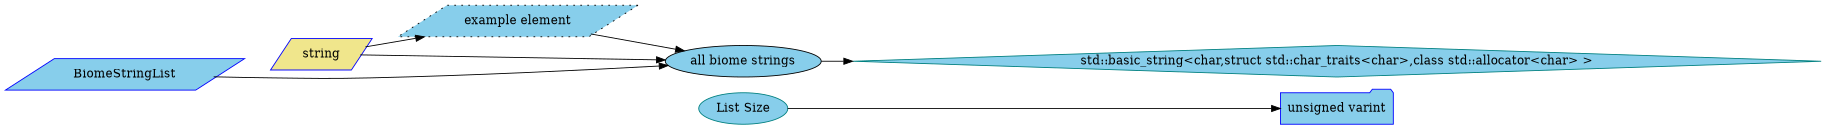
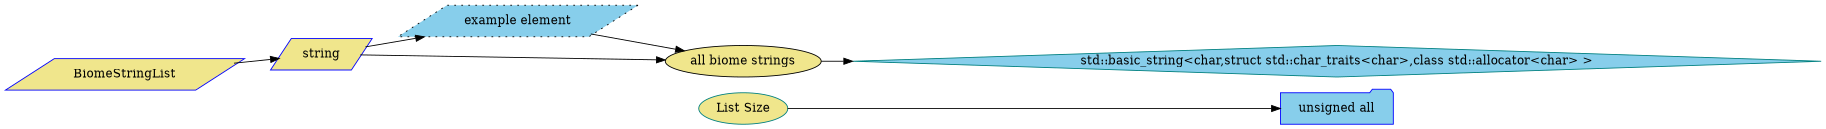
(743, 61) -> (743, 61)
(125, 74) -> (125, 74)
(437, 76) -> (252, 61)
(743, 108) -> (743, 108)
(1337, 108) -> (1337, 108)
